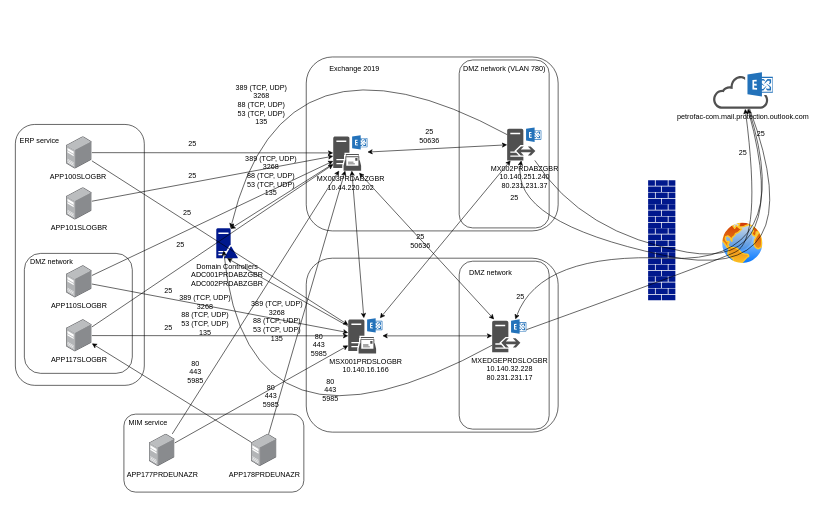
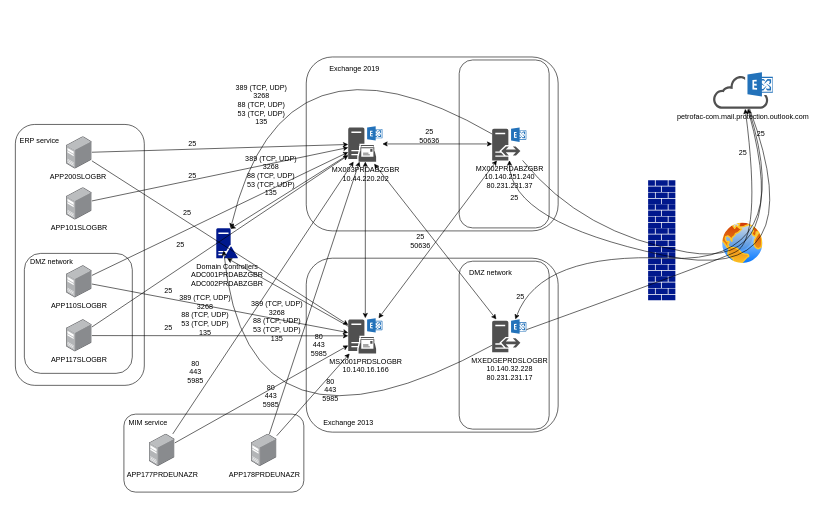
(504, 69) -> none
(524, 144) -> (509, 144)
(350, 153) -> (365, 144)
(79, 177) -> (79, 177)
(486, 336) -> none
(173, 394) -> (309, 399)
none -> (348, 423)
